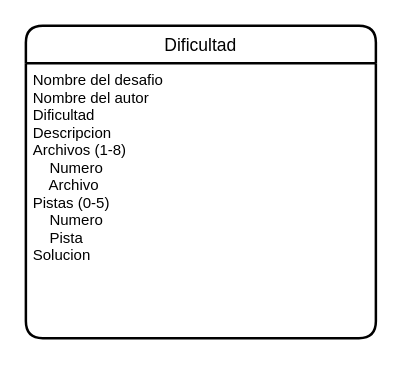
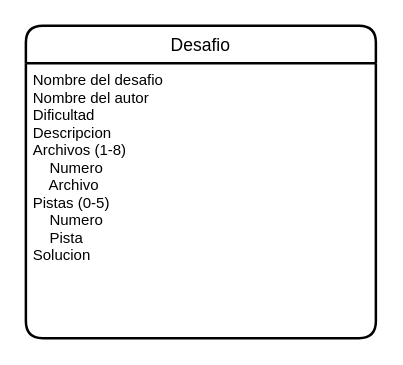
(200, 45) -> (200, 45)
